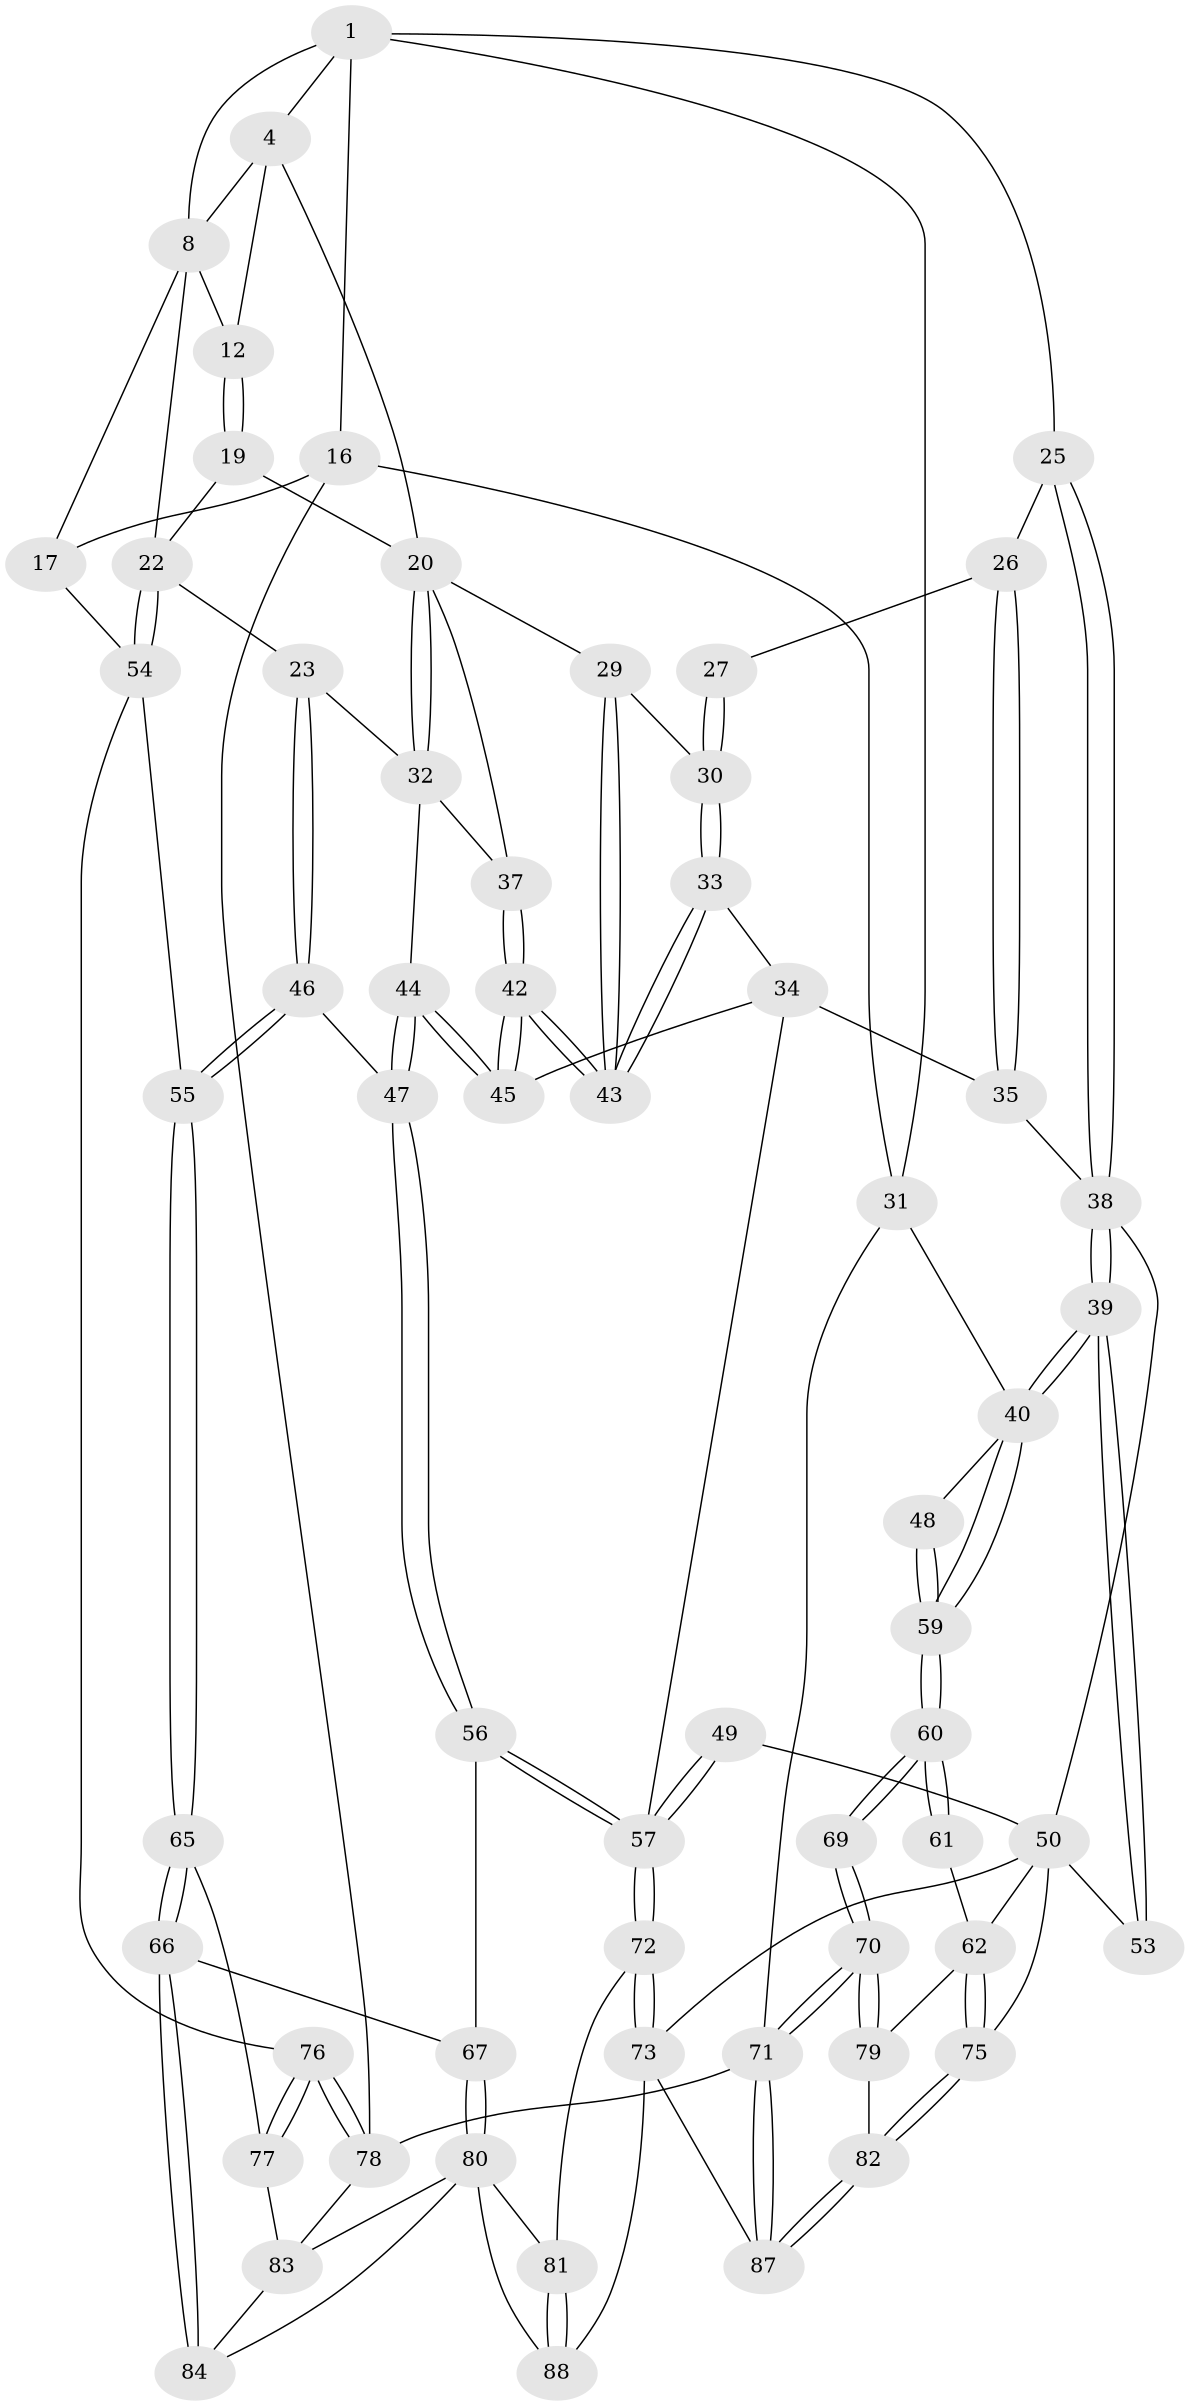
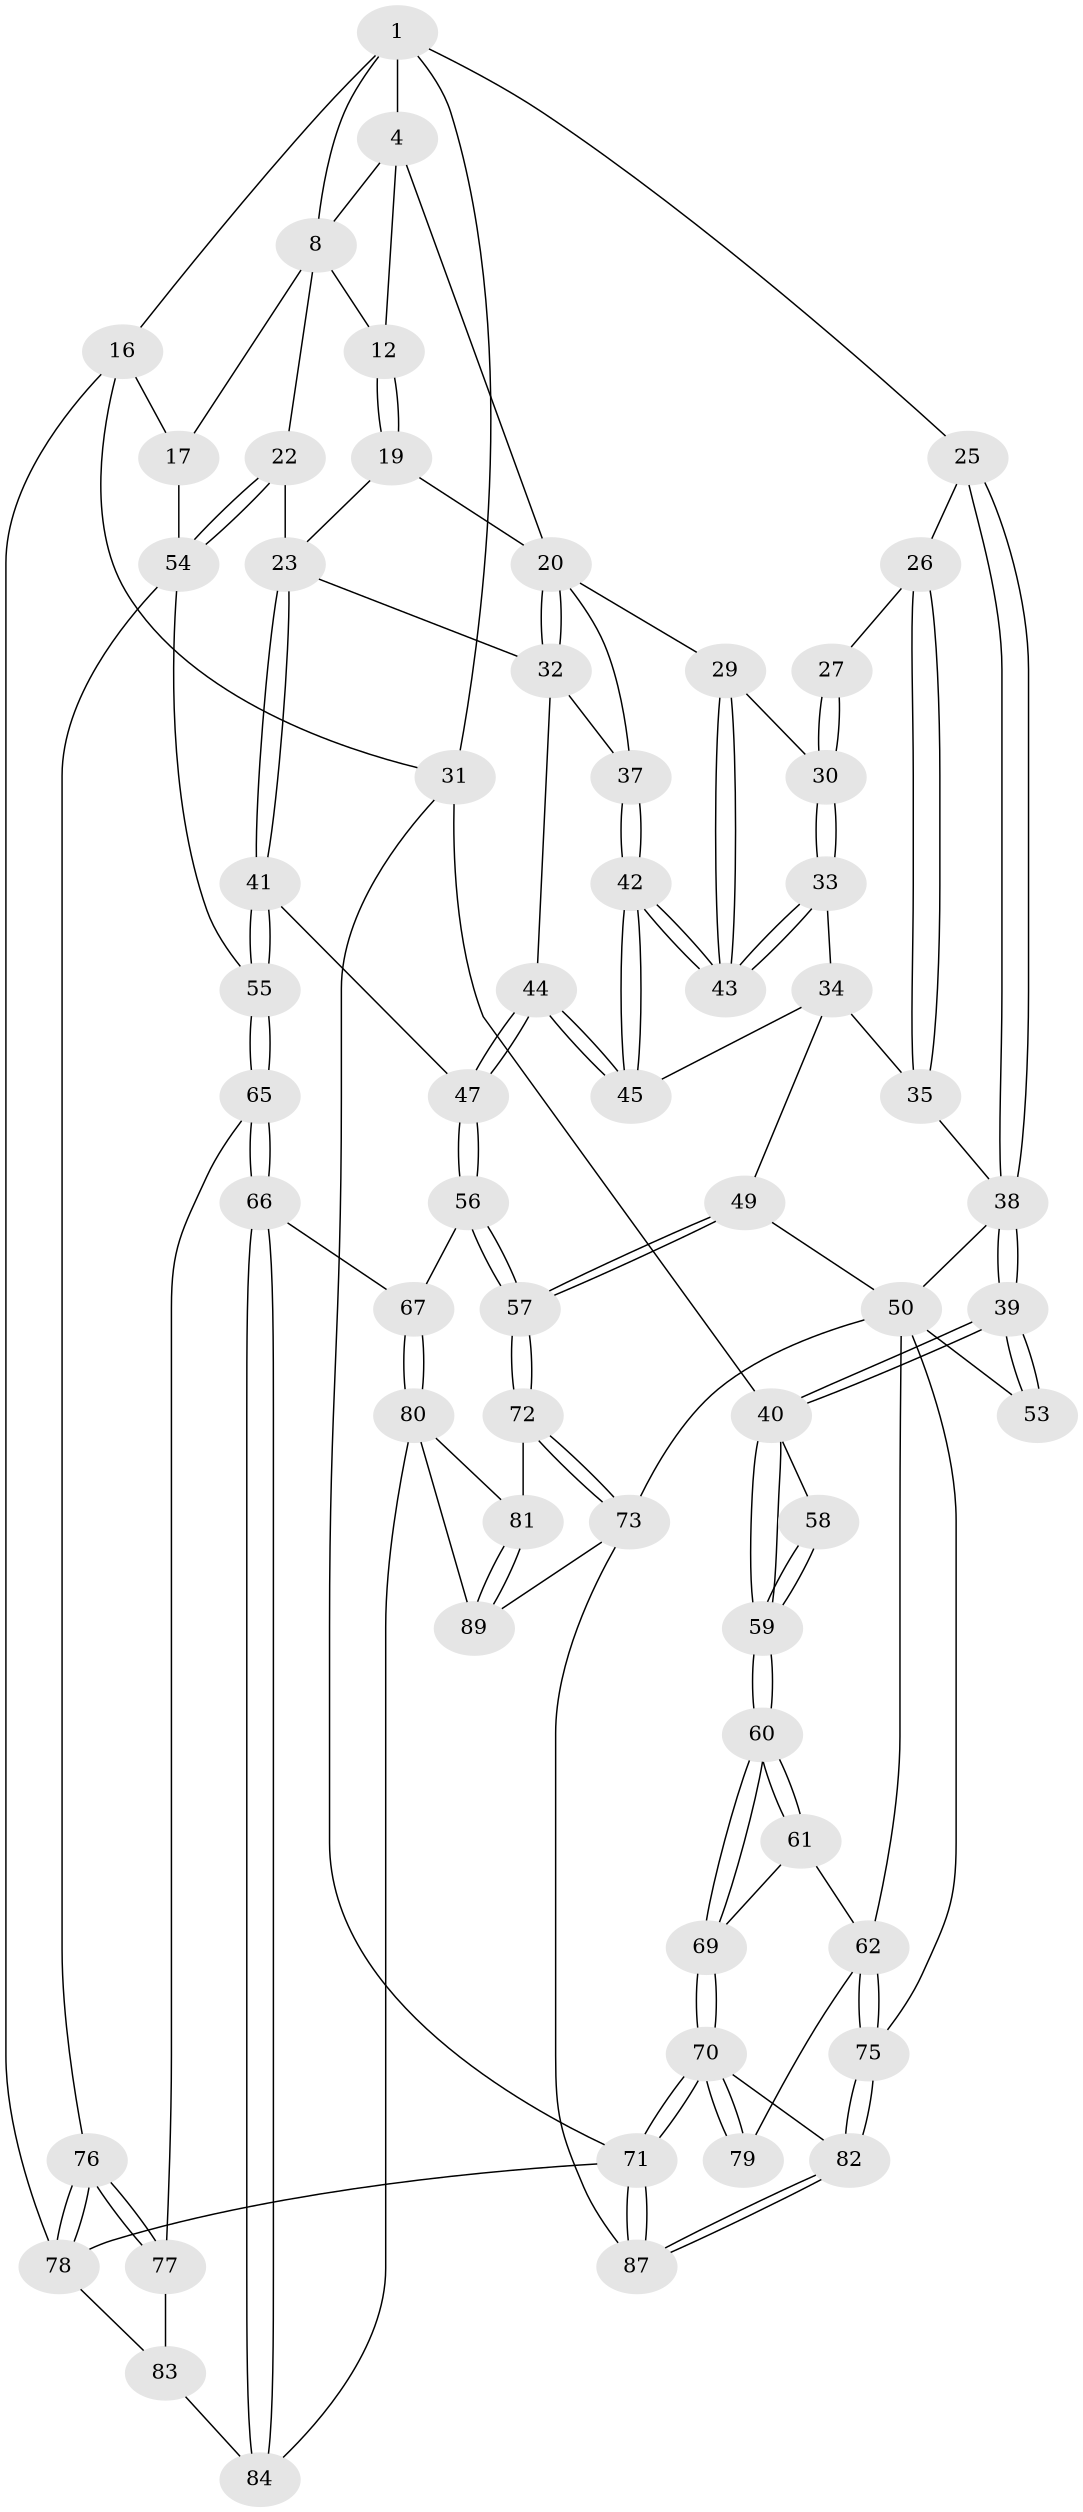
(202, 500) -> (339, 511)
(303, 990) -> (260, 884)
(716, 1416) -> (788, 1097)
(924, 1522) -> (819, 1522)
none -> (754, 1895)
(869, 2107) -> (780, 2109)
(379, 2214) -> none
(557, 2373) -> (474, 1629)
